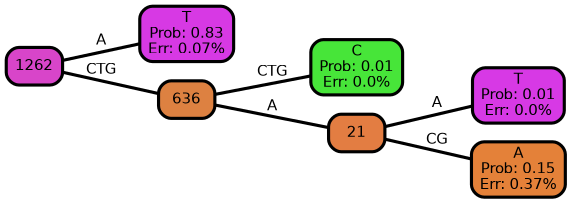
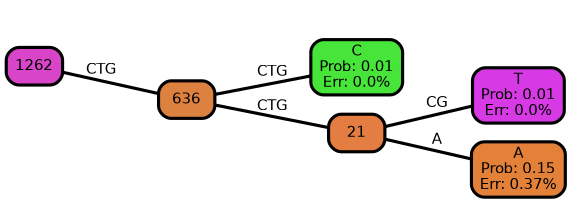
(187, 34) -> none
(437, 103) -> (437, 103)
(272, 106) -> (272, 106)
(437, 140) -> (437, 140)
